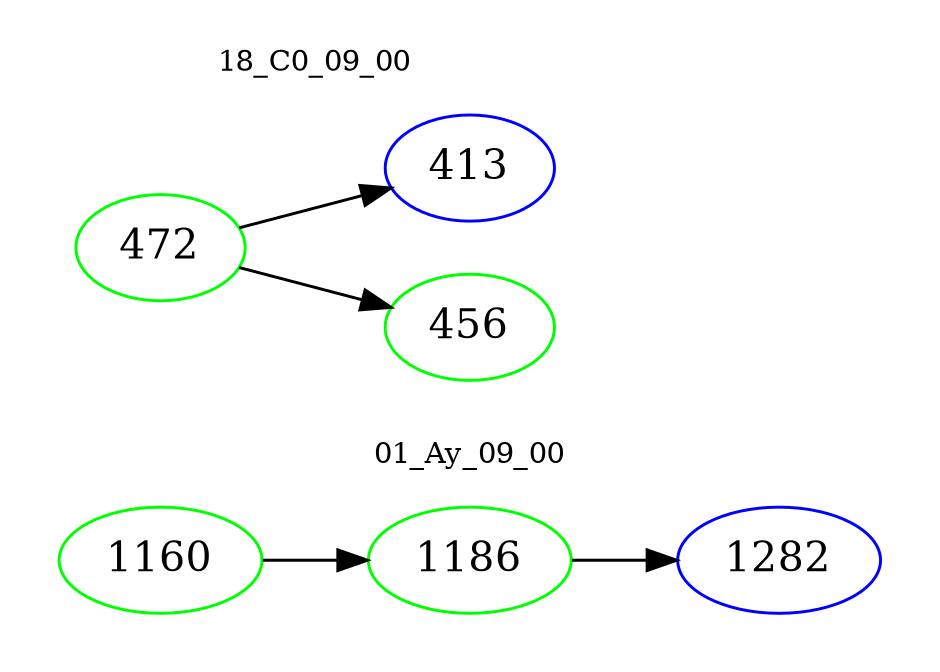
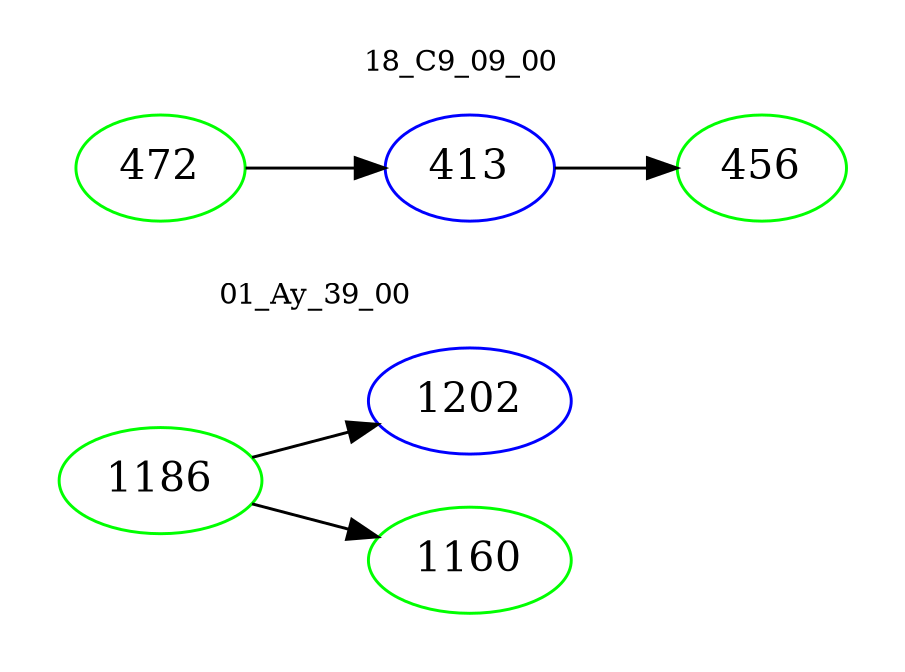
(315, 63) -> (461, 63)
(300, 284) -> (601, 168)
(470, 456) -> (315, 296)
(300, 560) -> (300, 517)
(779, 560) -> (470, 401)
